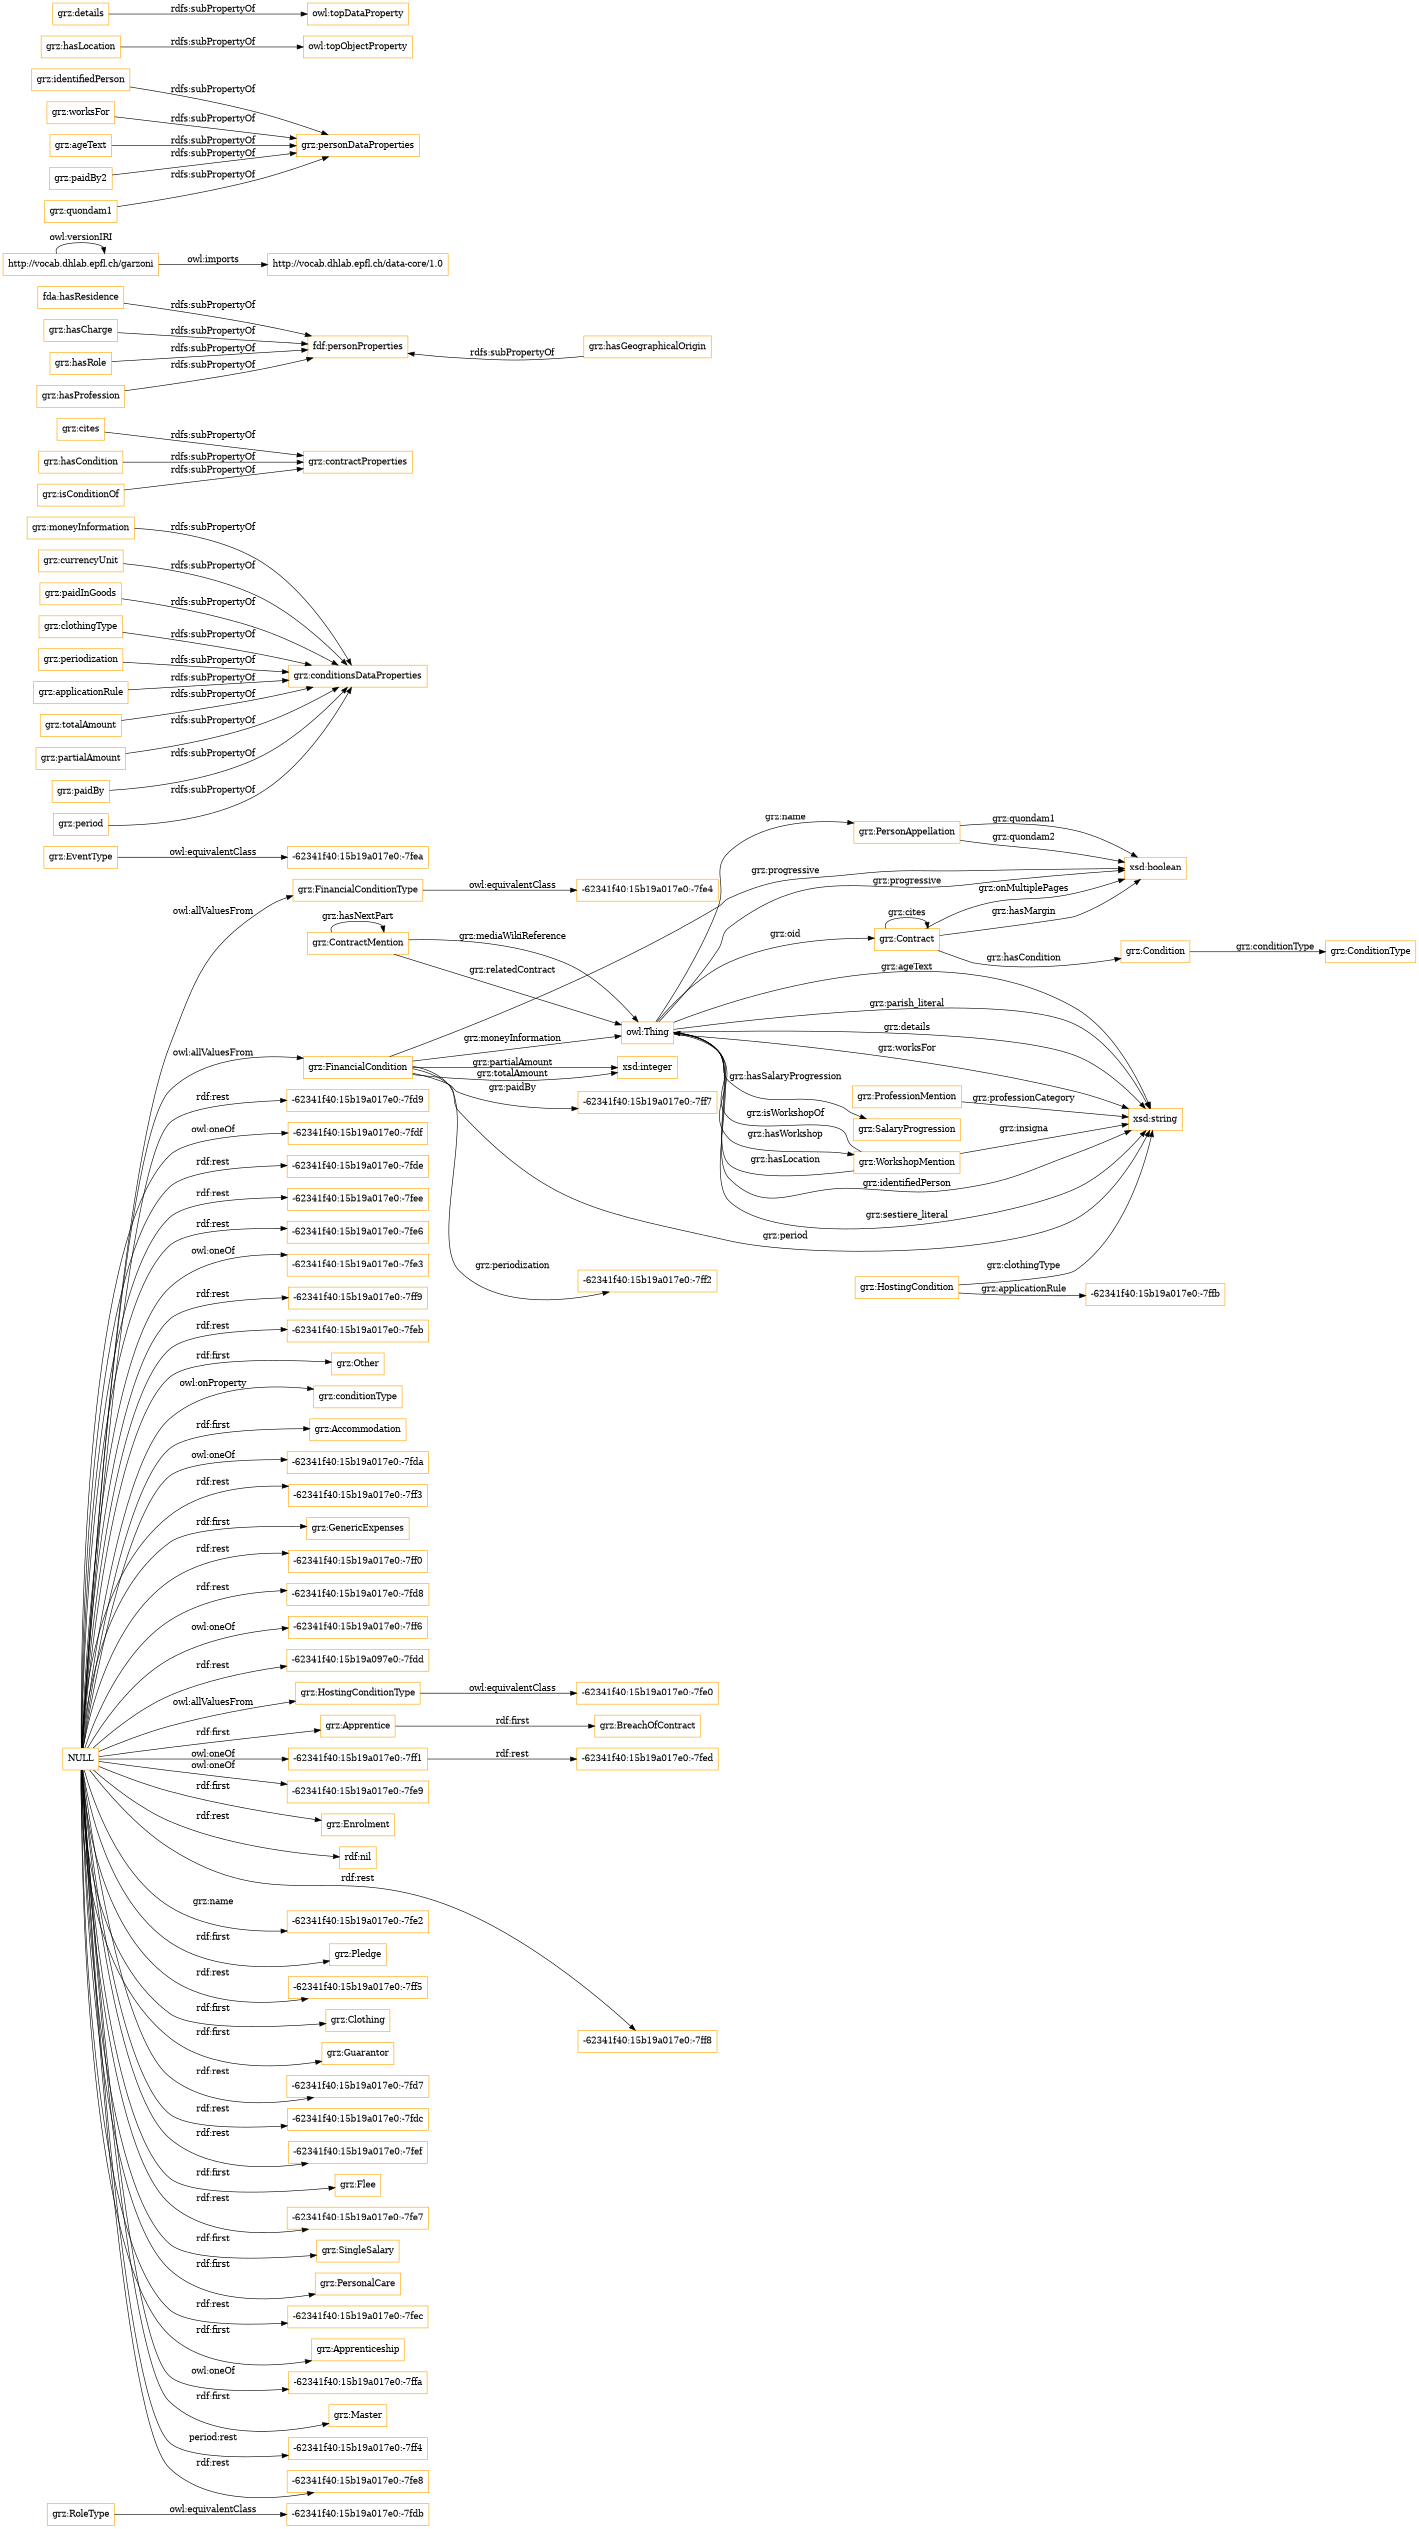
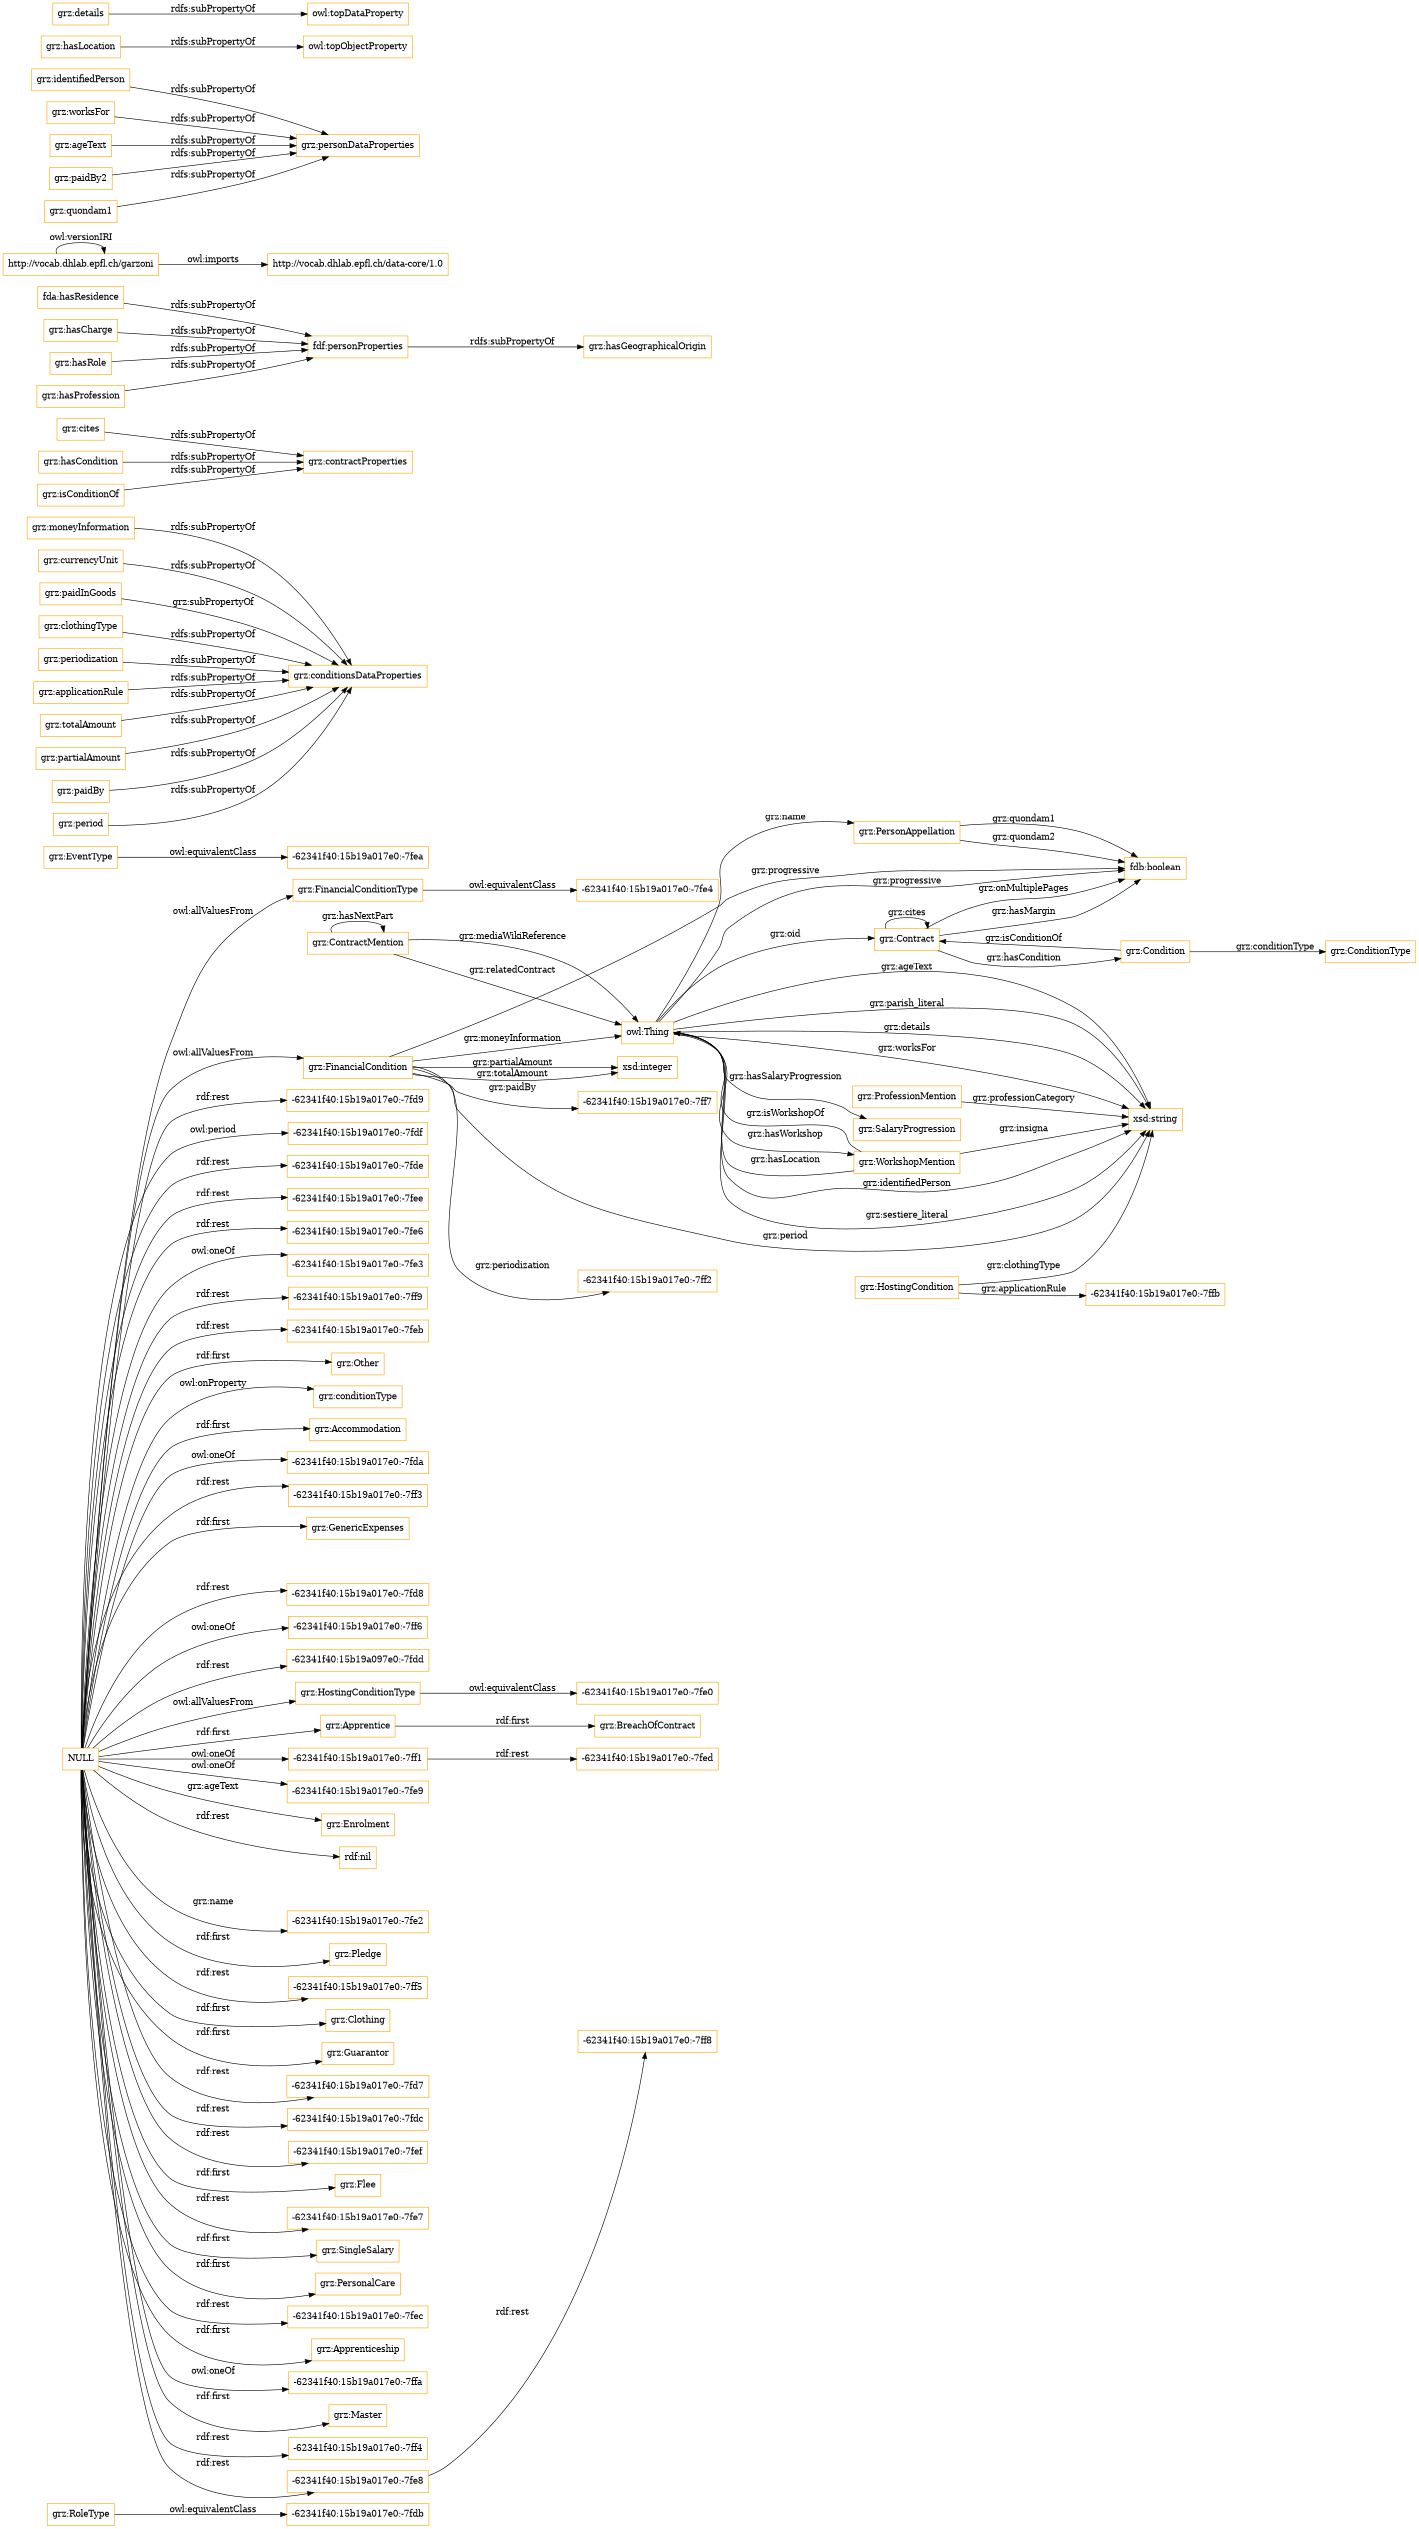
(499, 360) -> (493, 347)
(213, 603) -> (213, 603)
(1155, 868) -> (1155, 868)
none -> (1033, 946)
(213, 1130) -> (213, 1130)
(358, 1561) -> none
(213, 1787) -> (213, 1787)
(360, 1887) -> (576, 2290)
(213, 2438) -> (213, 2438)
